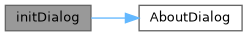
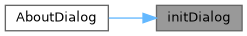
(108, 18) -> (126, 18)
